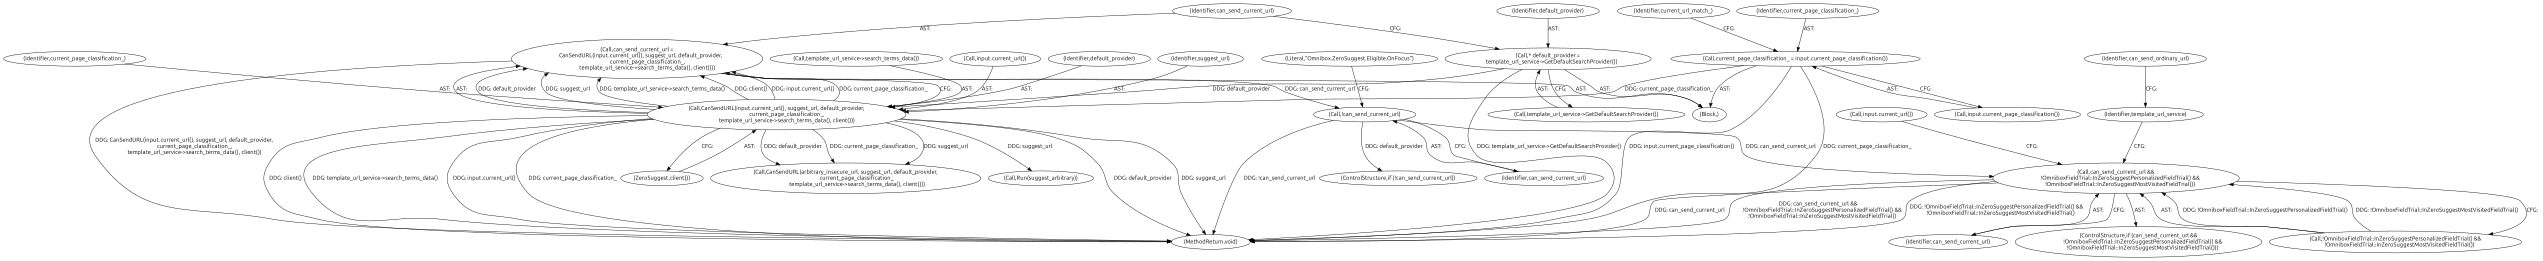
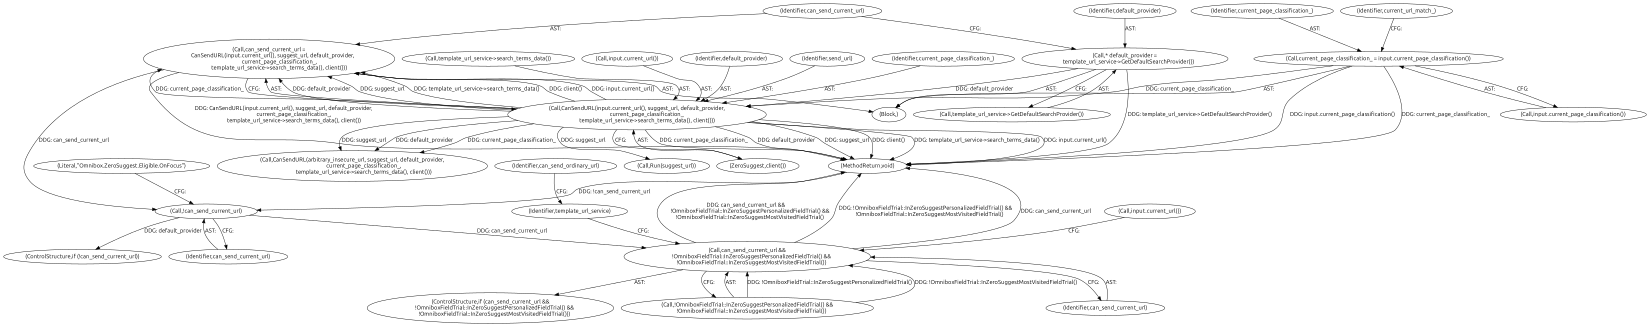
(1201, 59) -> (827, 59)
(1254, 154) -> (570, 194)
(1041, 178) -> (667, 166)
